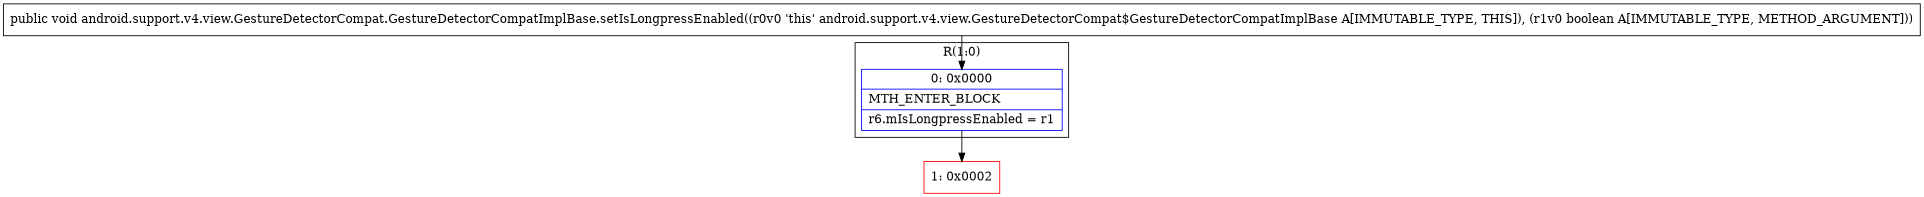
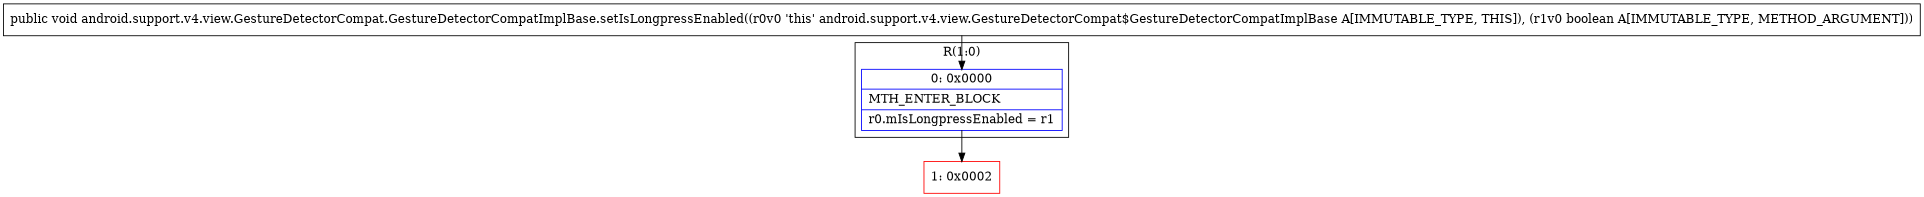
(962, 120) -> (962, 120)
